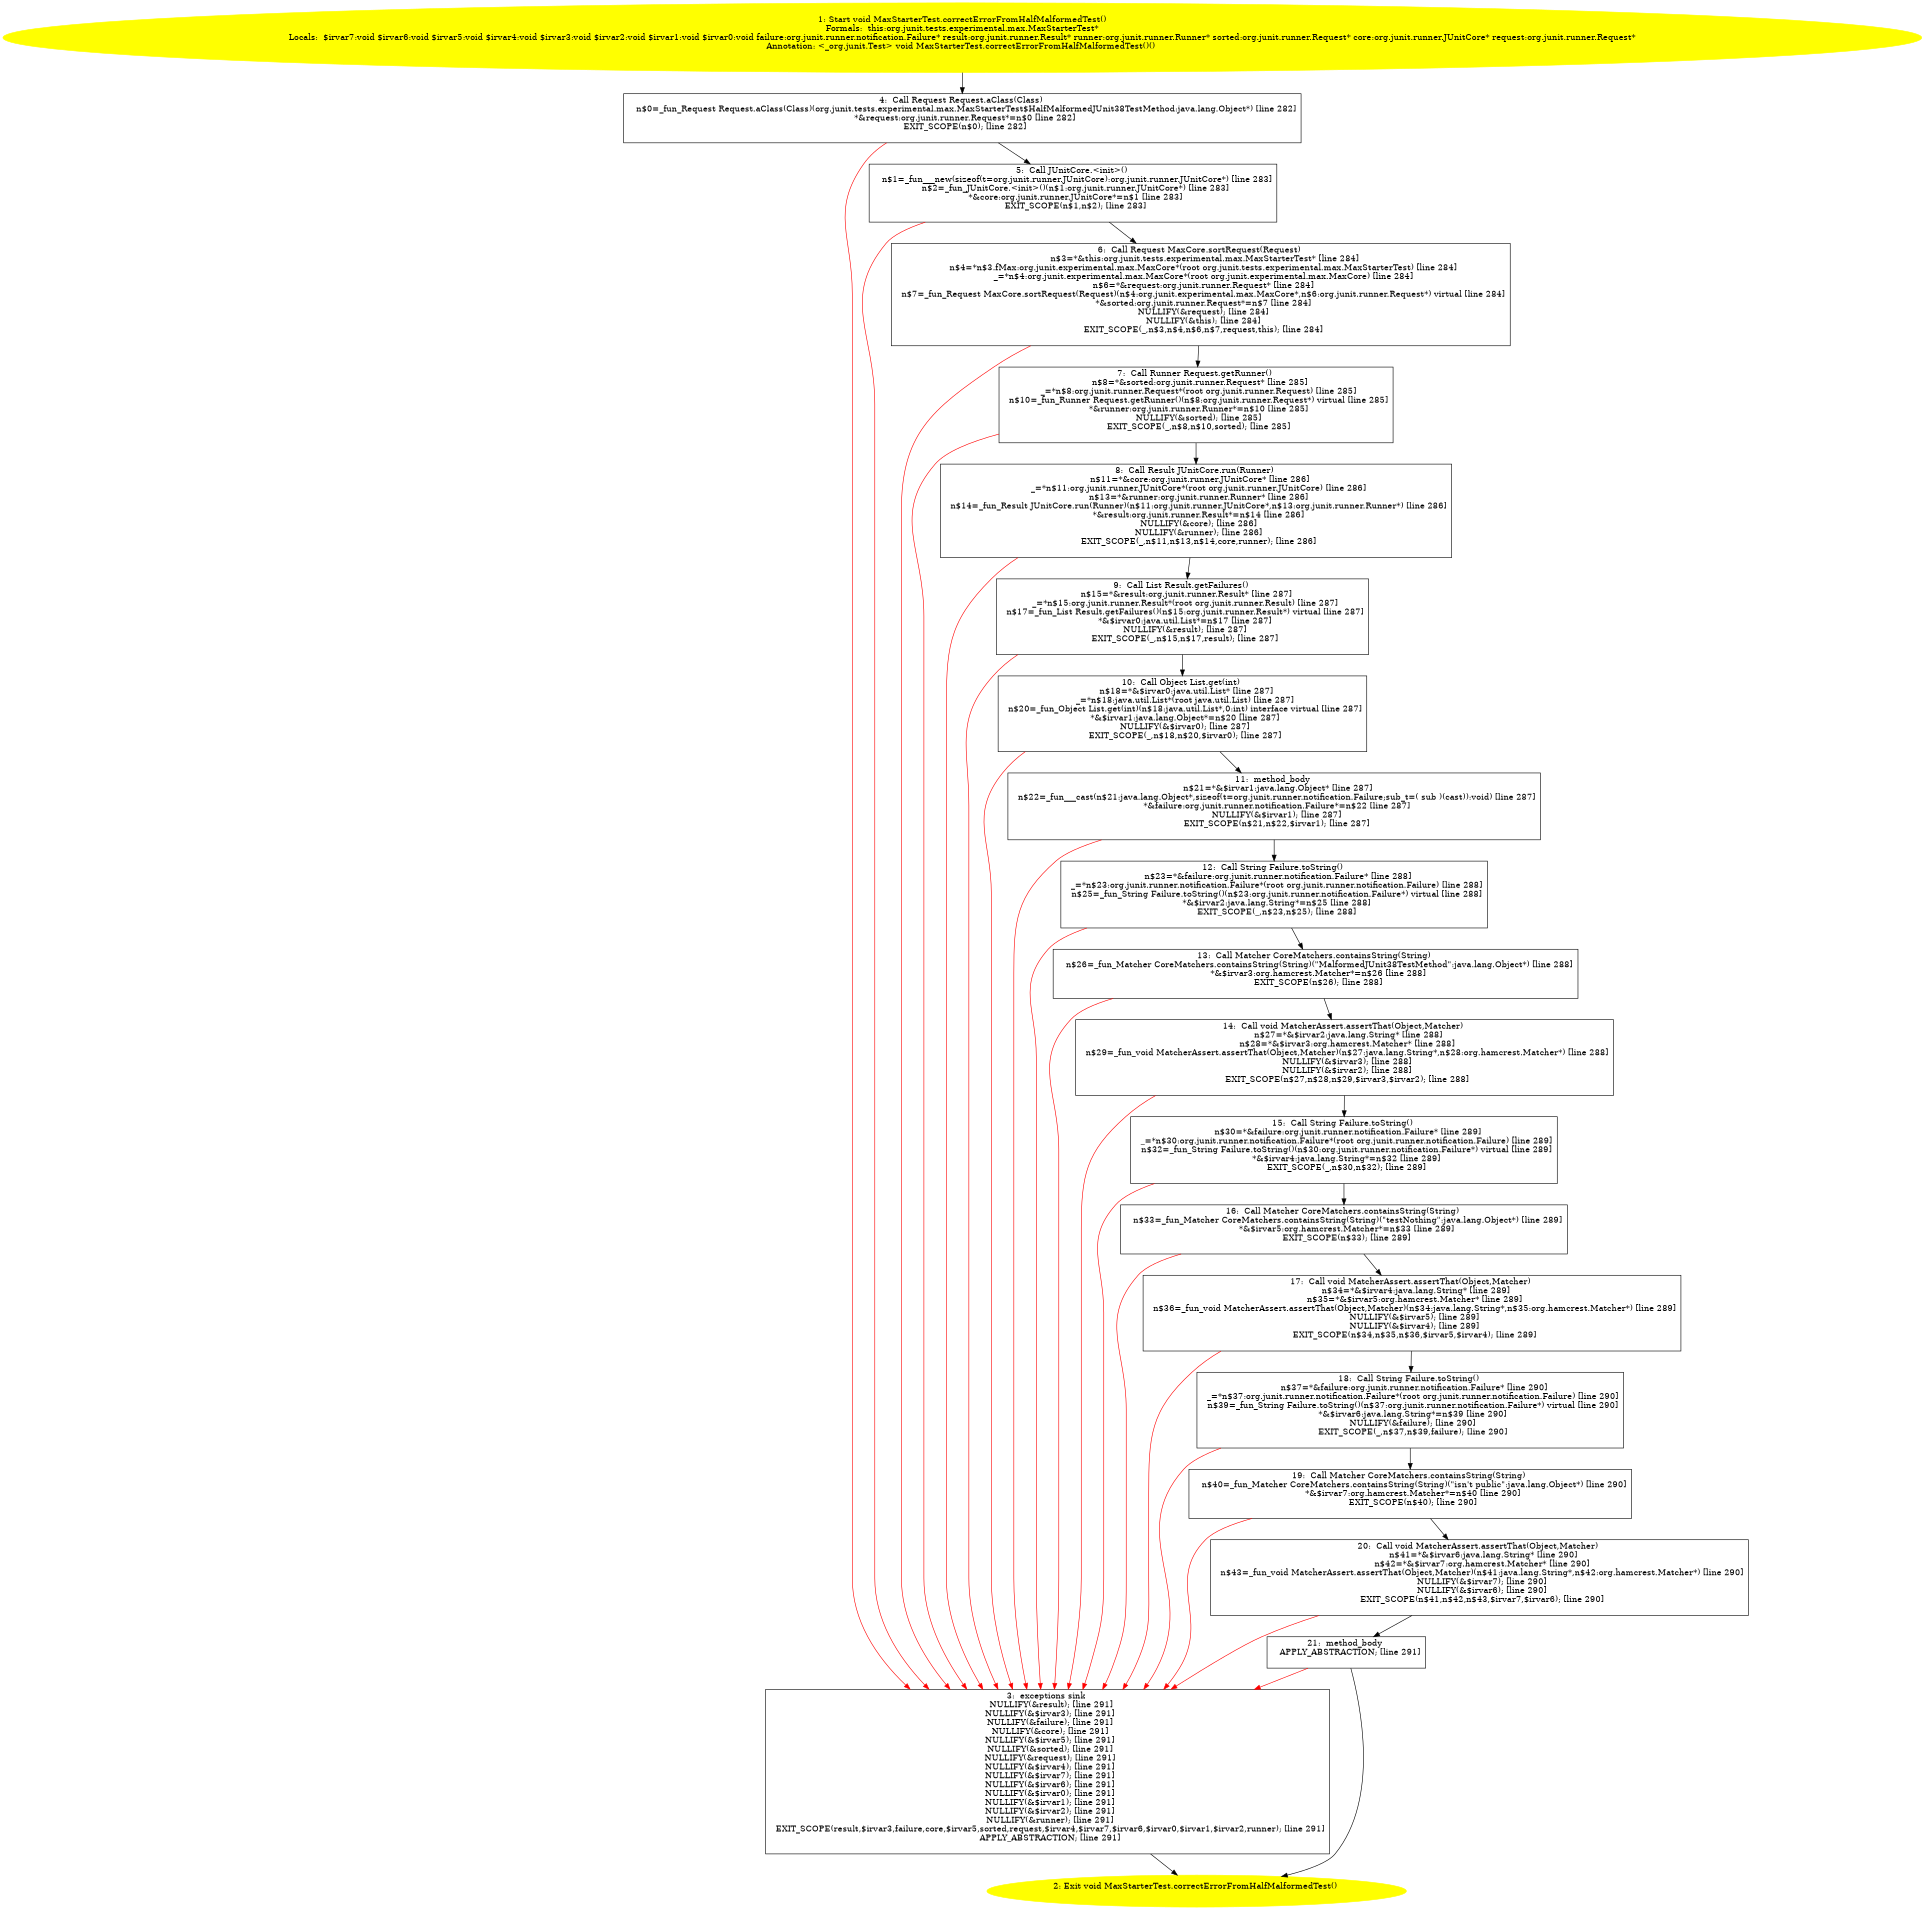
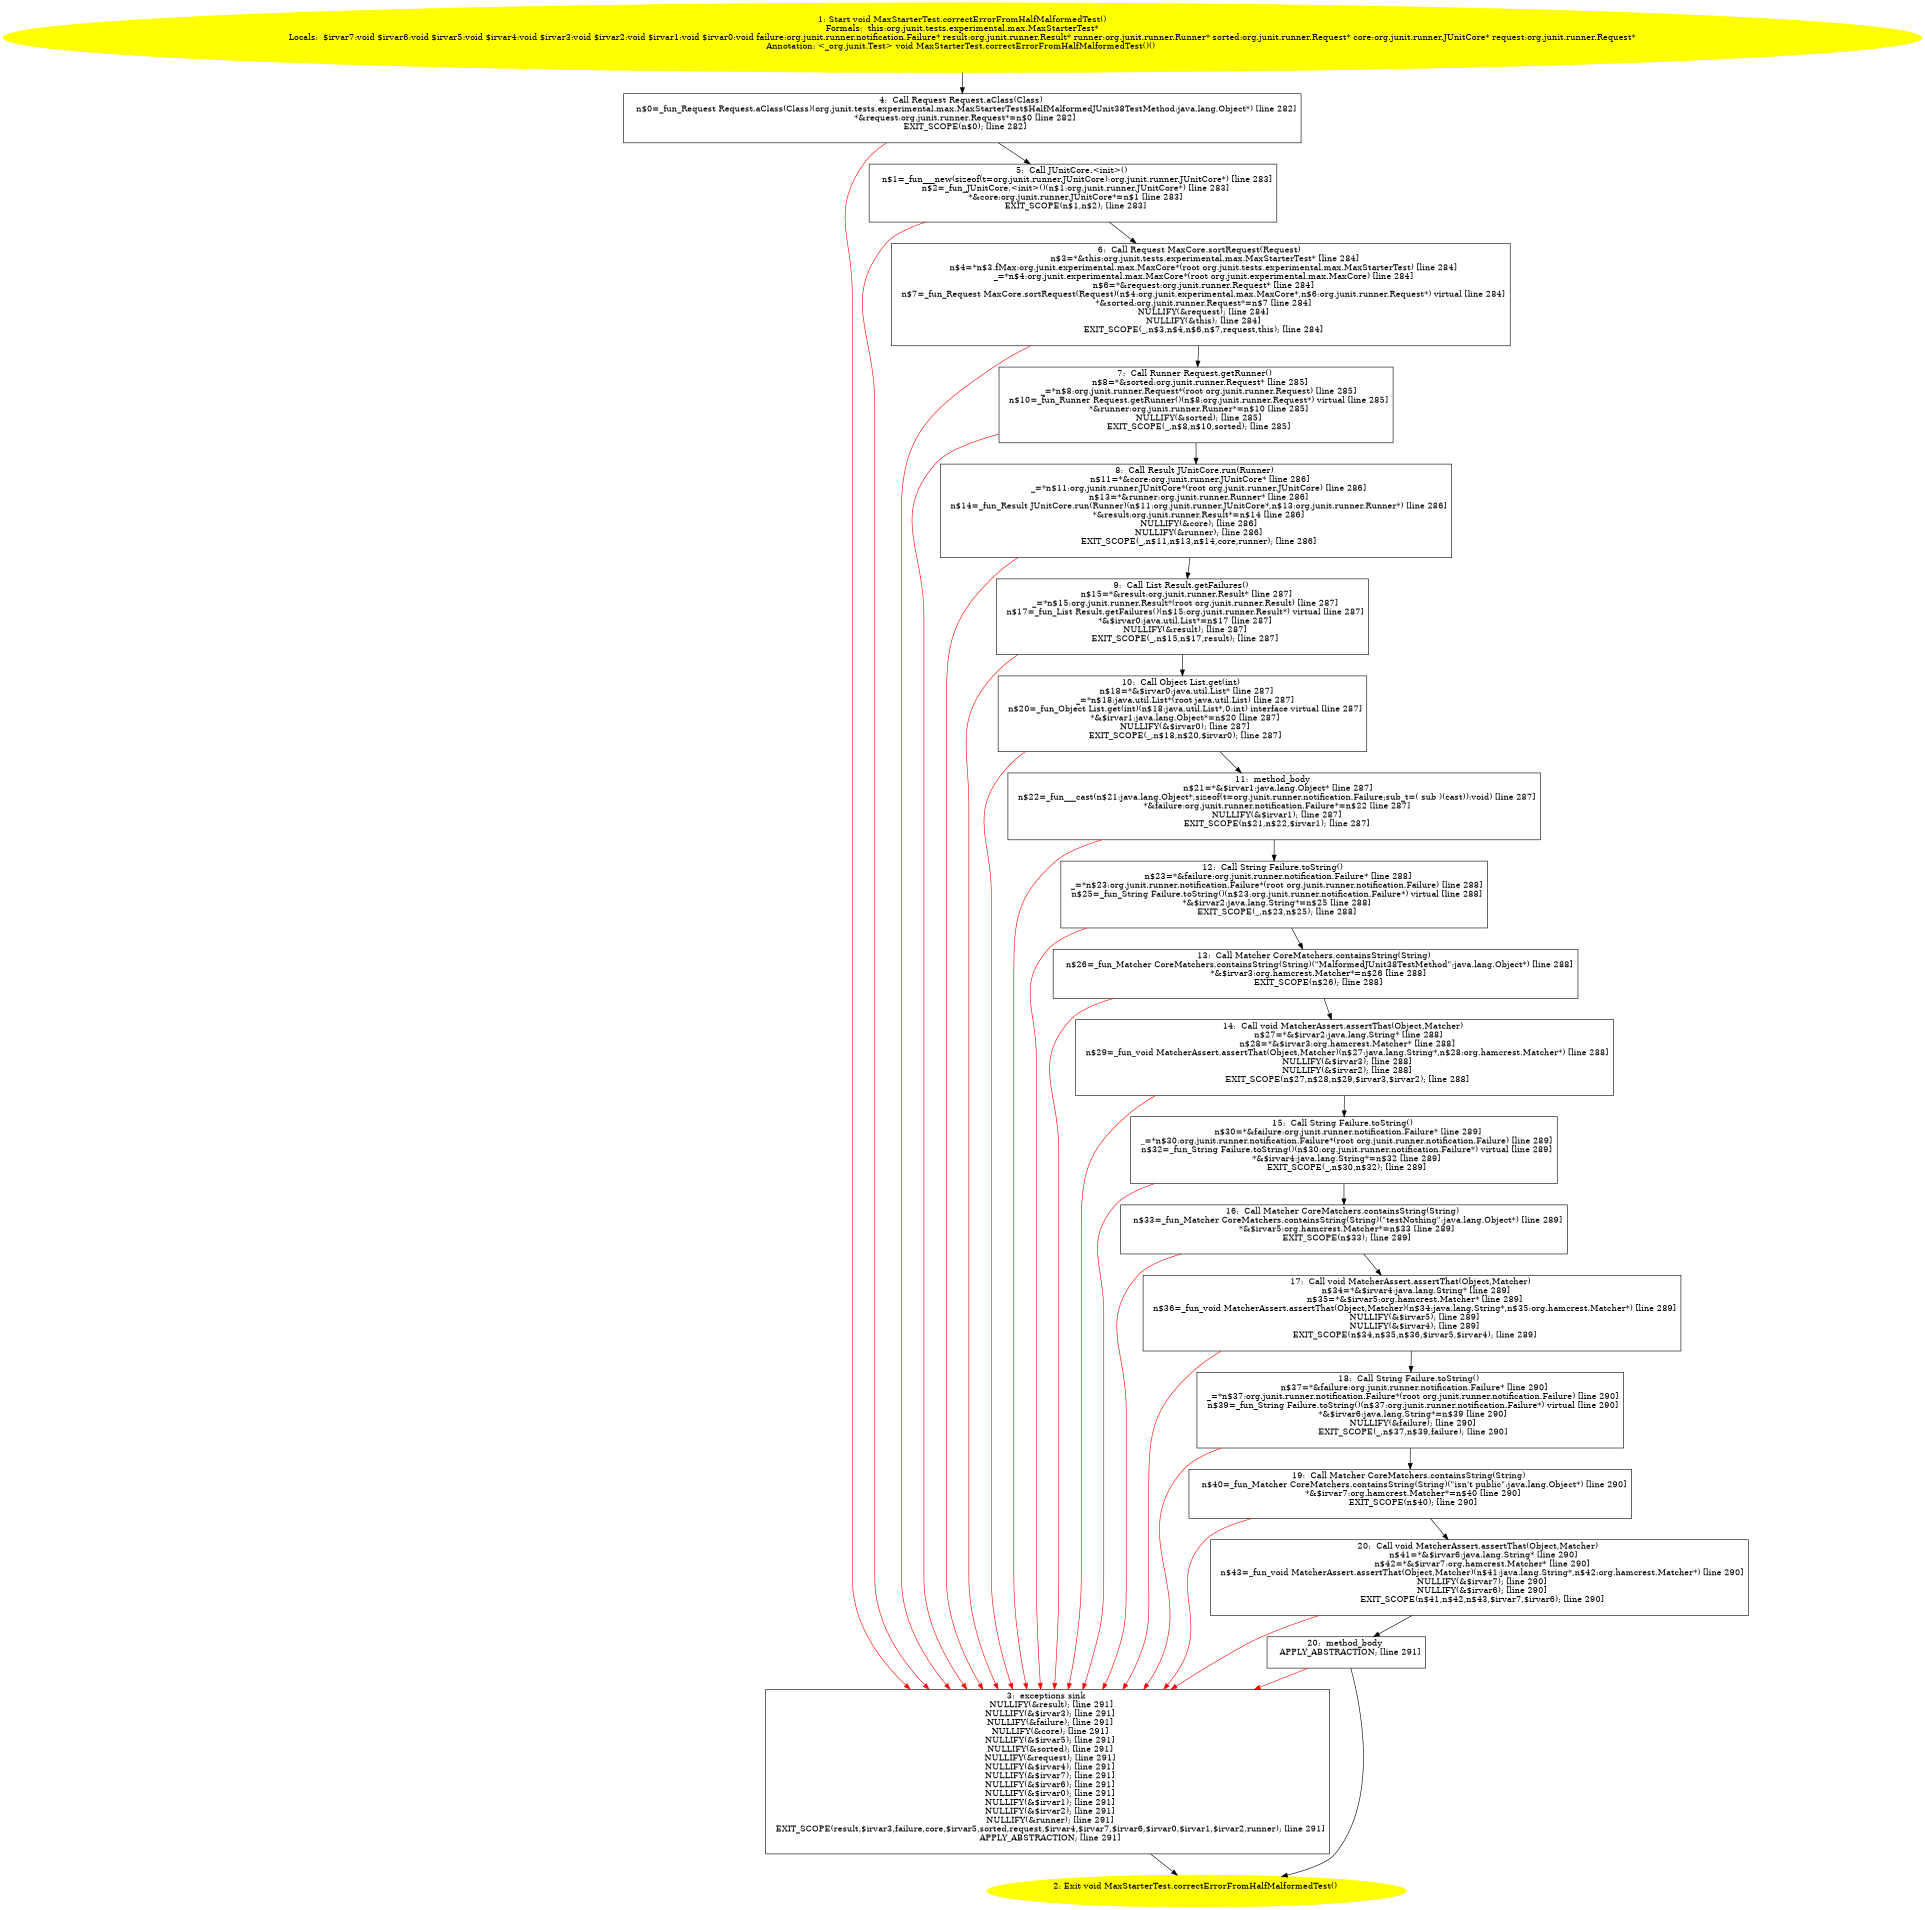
(1346, 1652) -> (1346, 1652)
